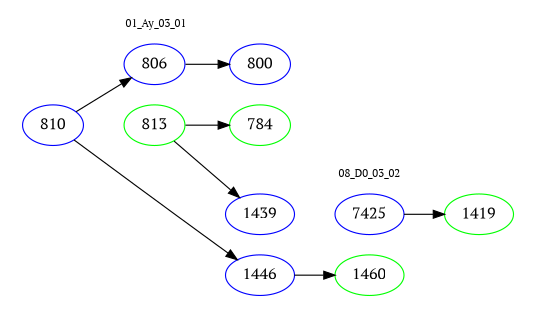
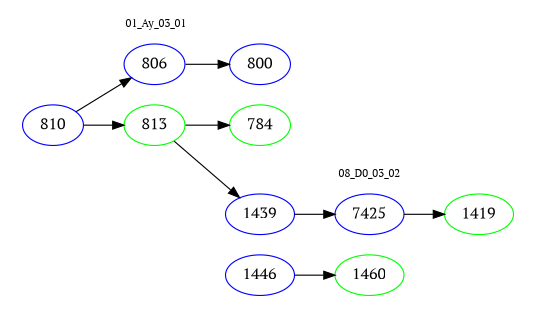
(151, 197) -> (98, 125)
none -> (309, 214)
